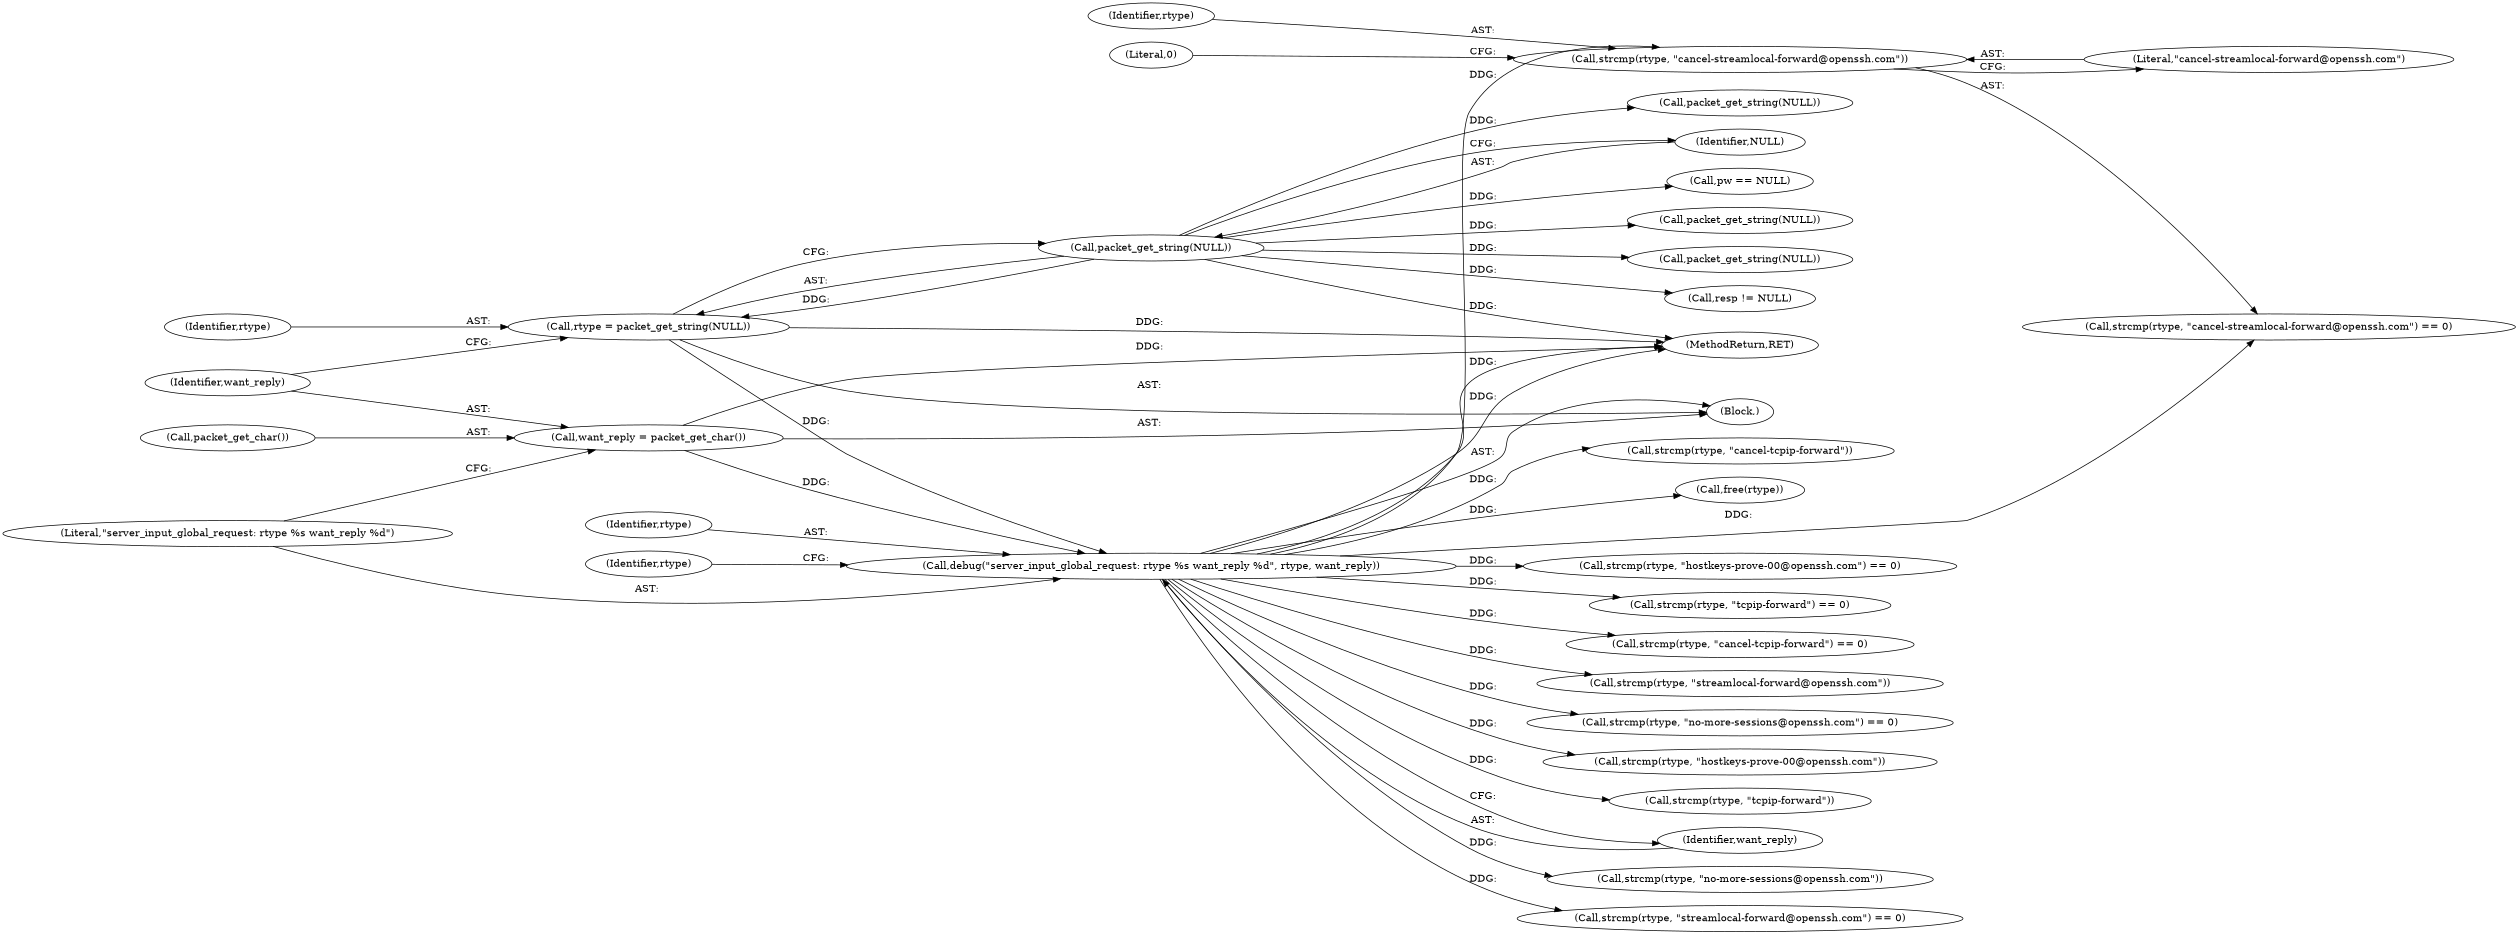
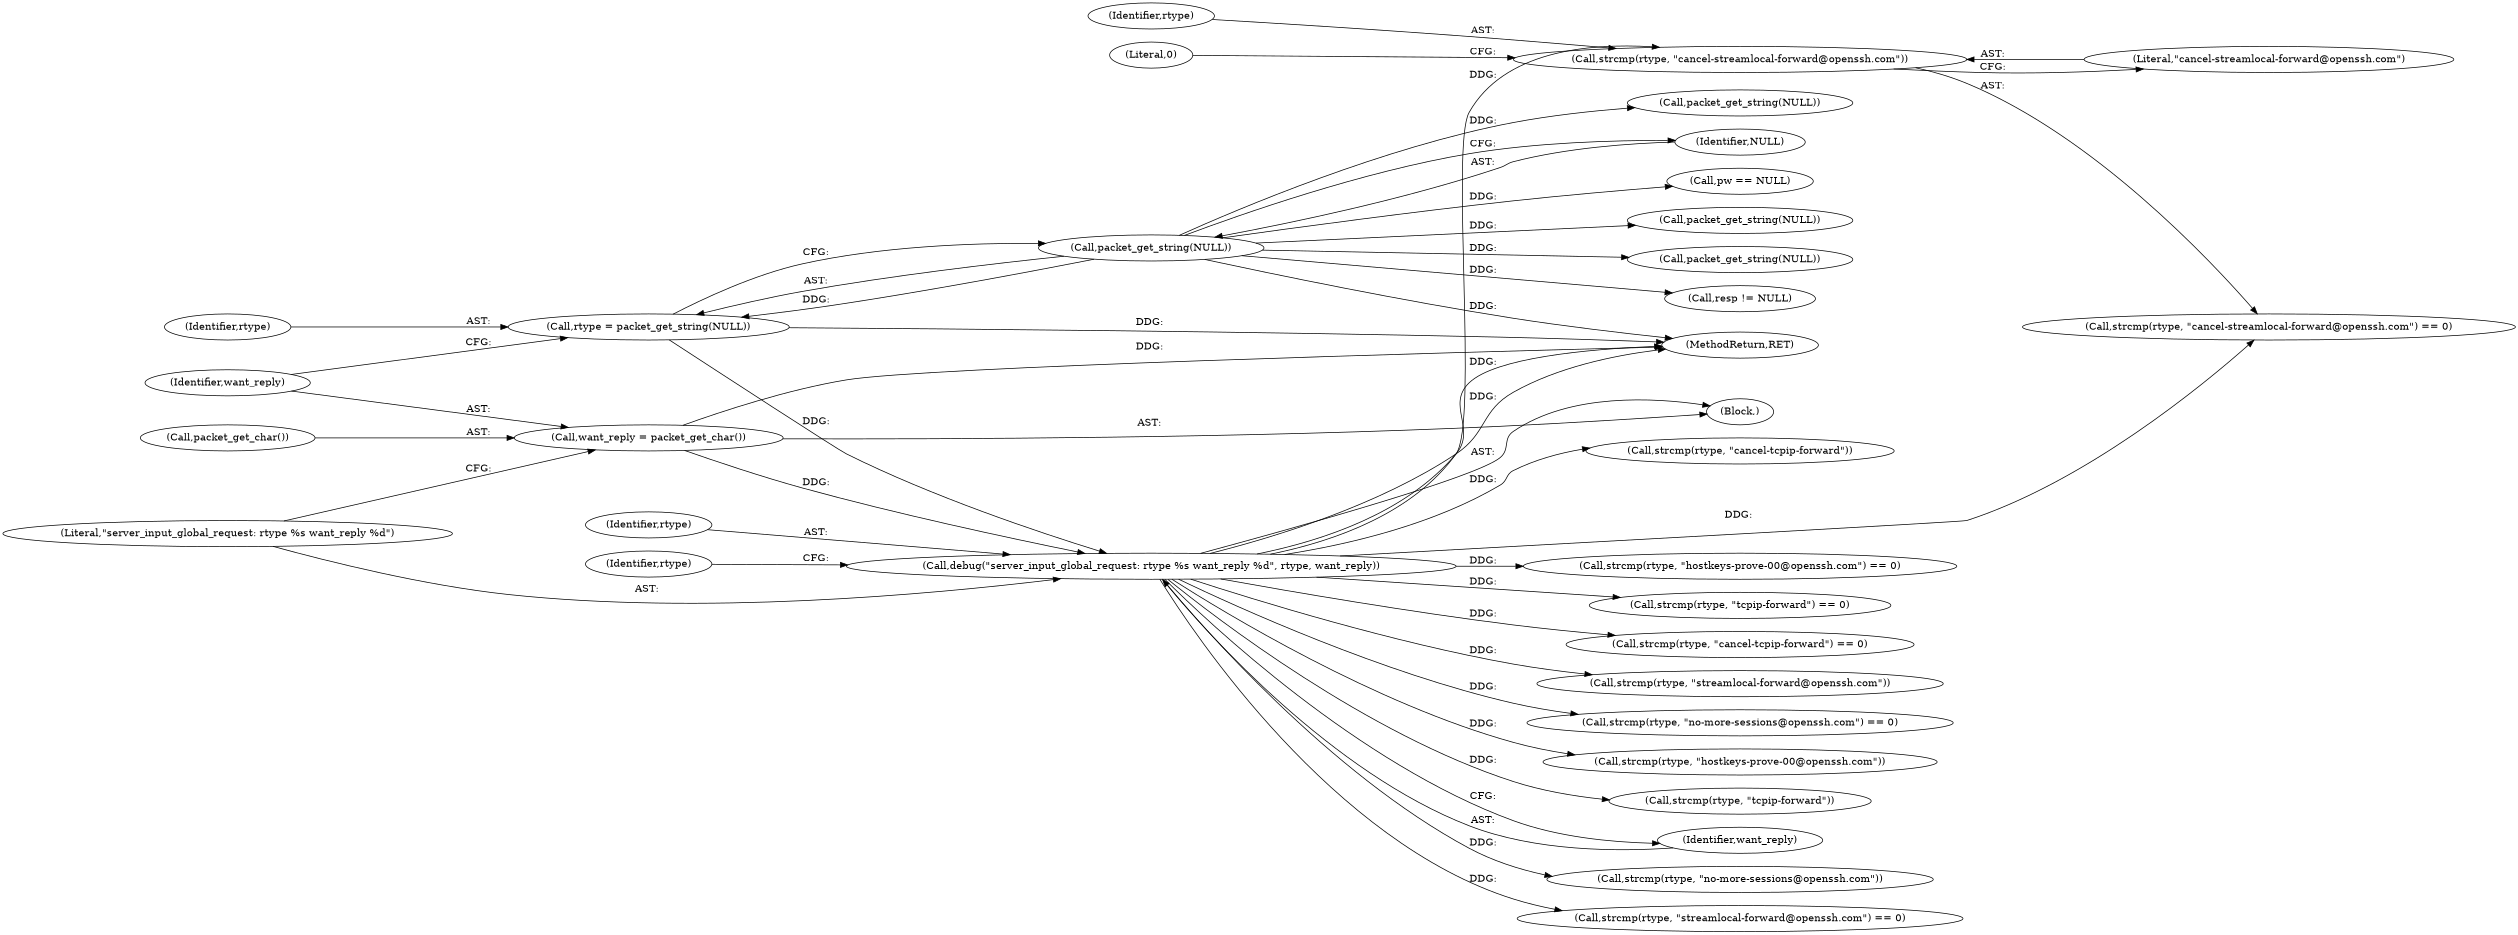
(1185, 411) -> none
(1740, 490) -> none
